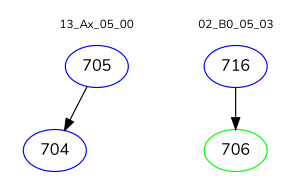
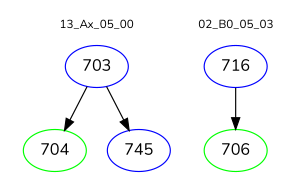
(97, 66) -> (97, 66)
(55, 150) -> (55, 150)
none -> (139, 150)
